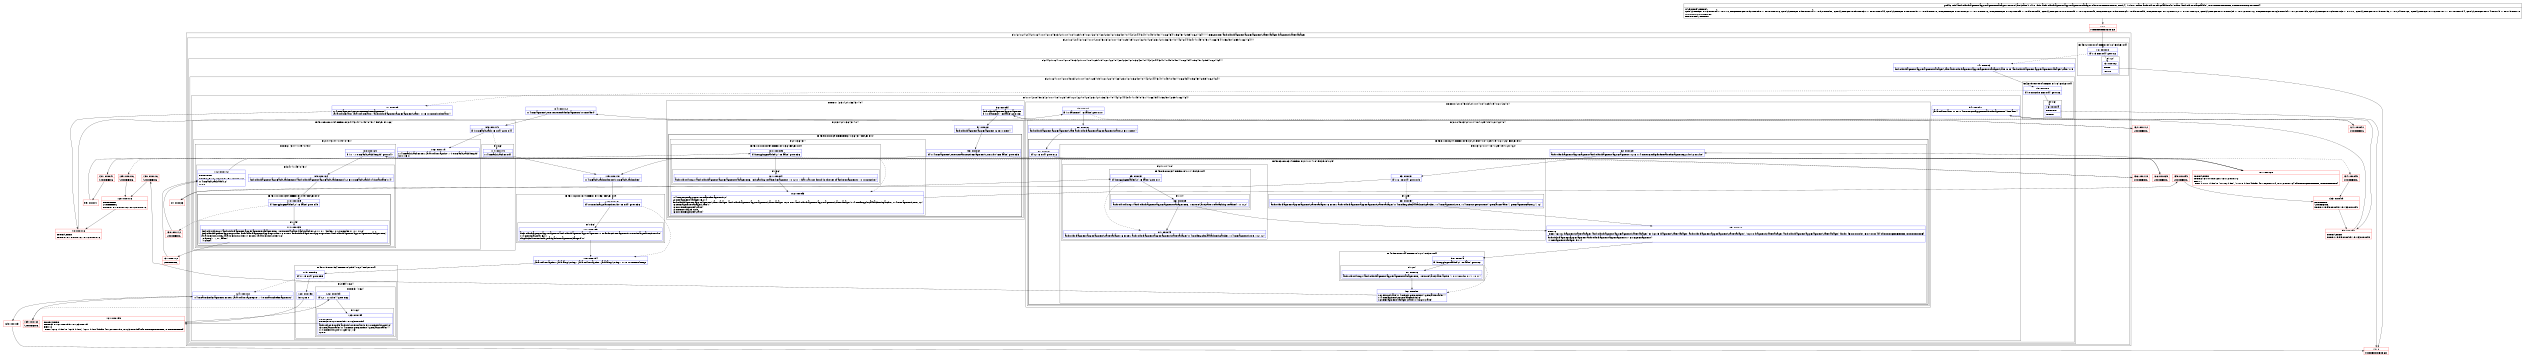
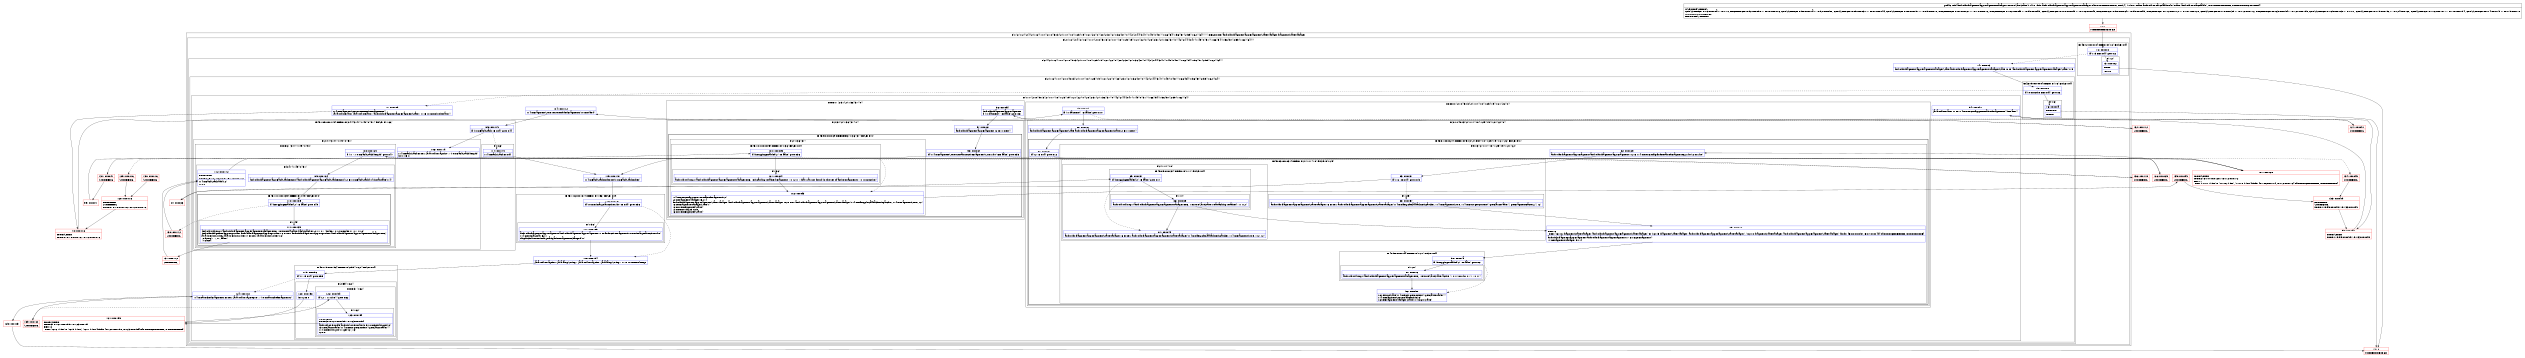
(725, 286) -> none
